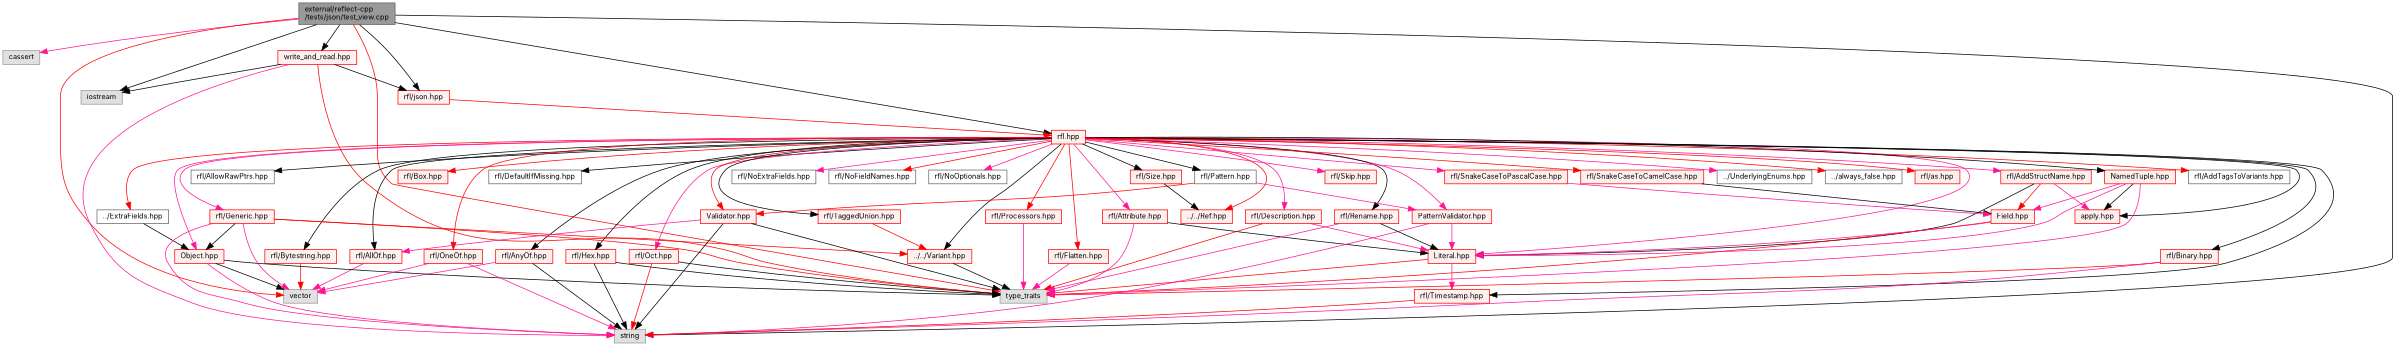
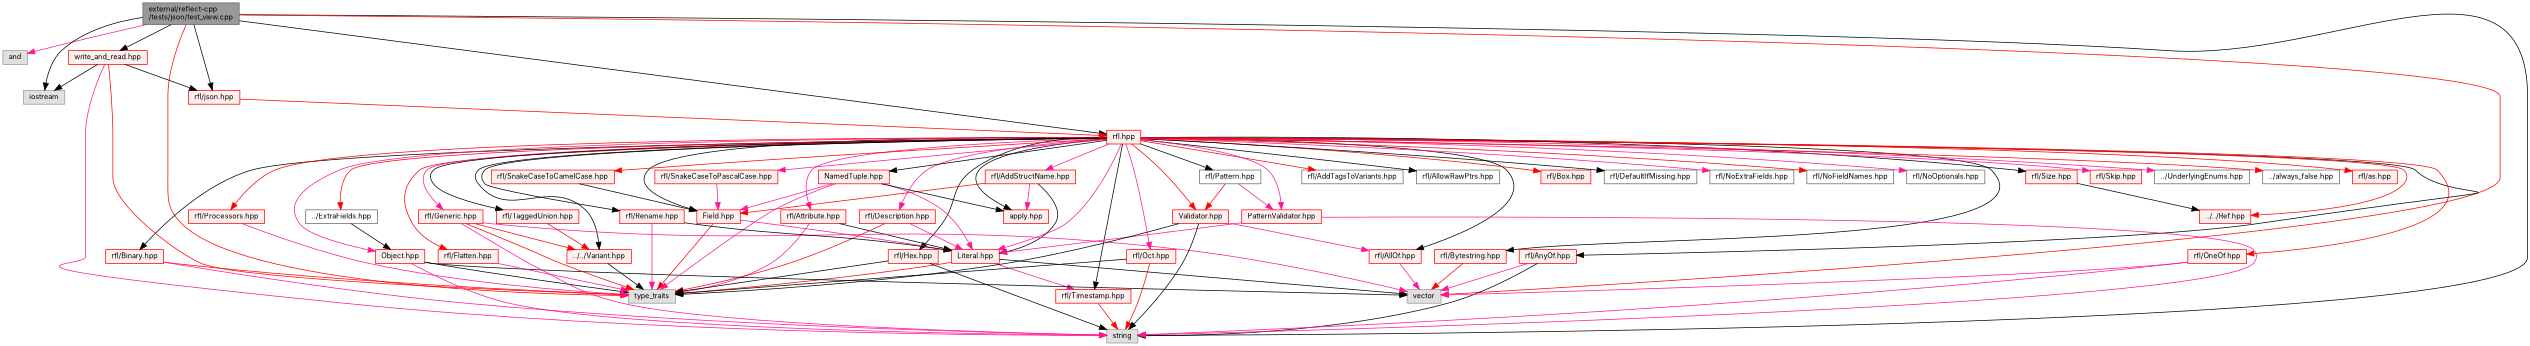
(21, 58) -> (15, 58)
none -> (842, 142)
(223, 234) -> none
none -> (1200, 276)
